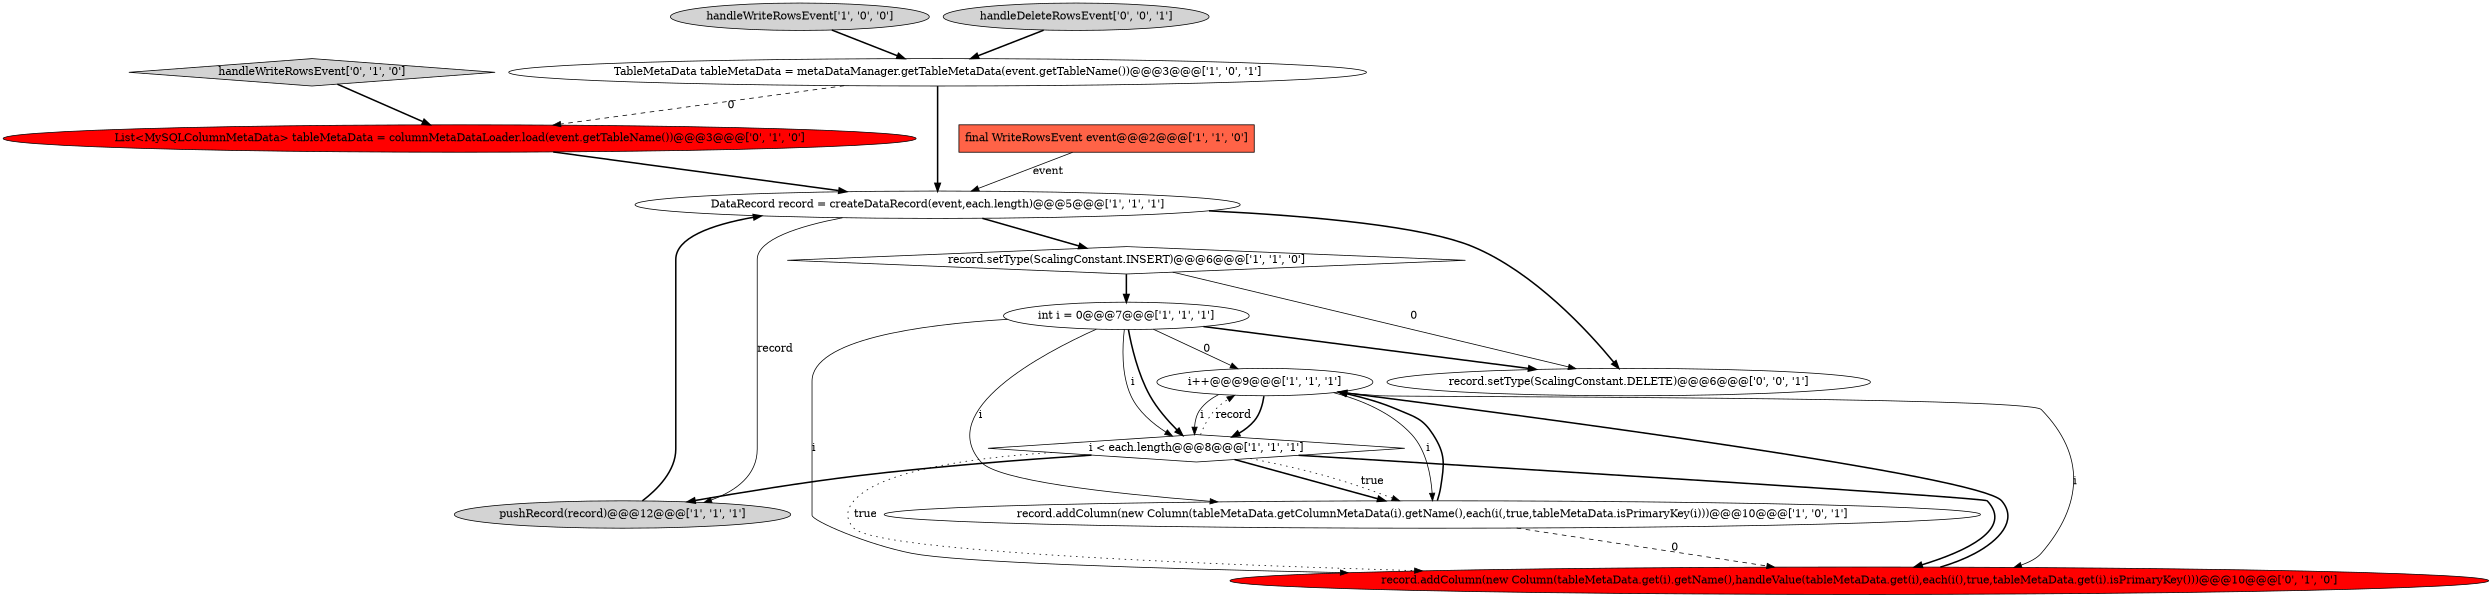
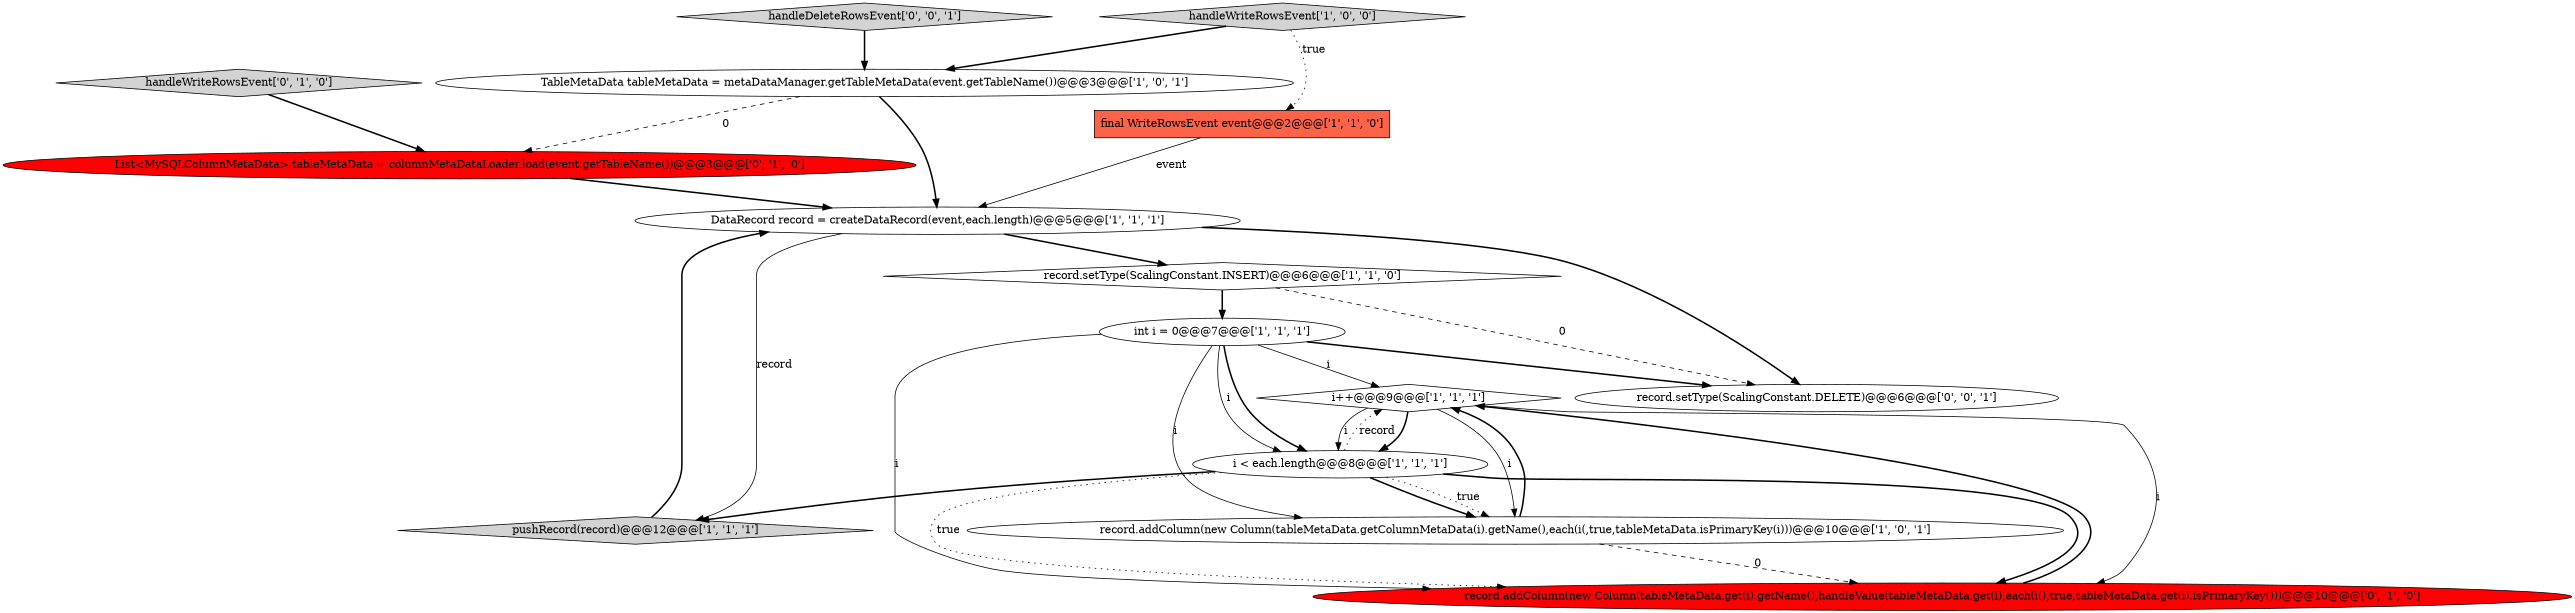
(800, 17) -> (1282, 17)
(1076, 17) -> (865, 17)
none -> (1306, 68)
(1371, 320) -> (1511, 336)
(1207, 349) -> (1328, 365)
(1265, 382) -> (1409, 398)
(1196, 448) -> (1340, 464)
(623, 515) -> (635, 530)
